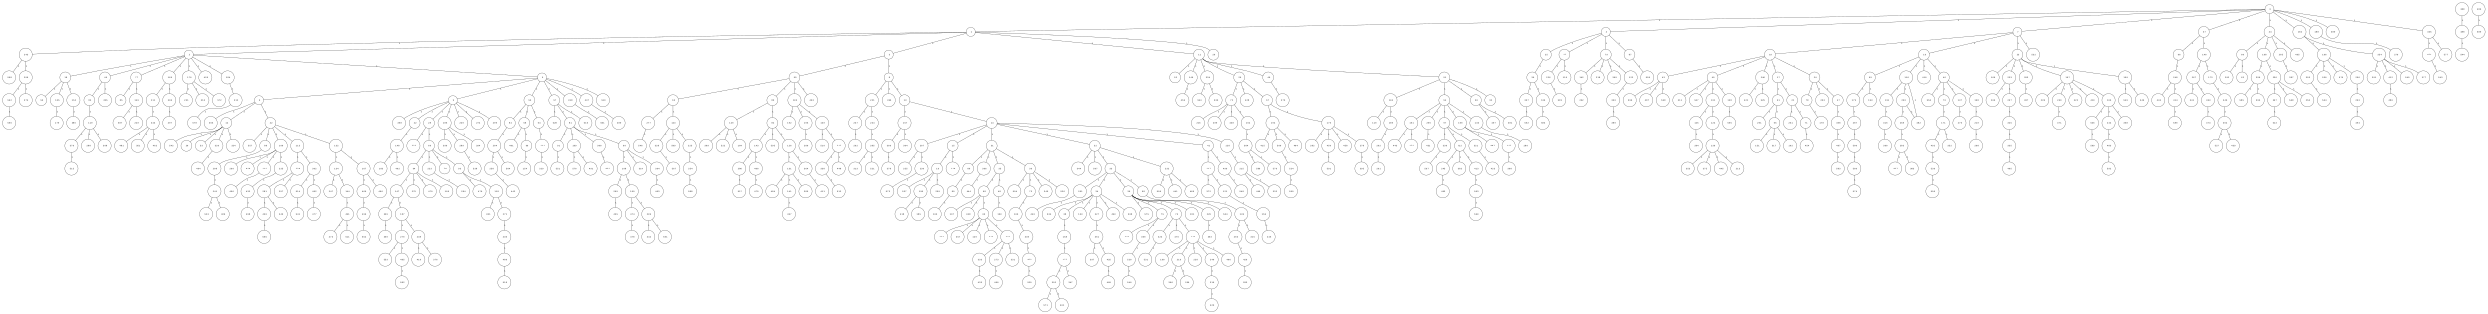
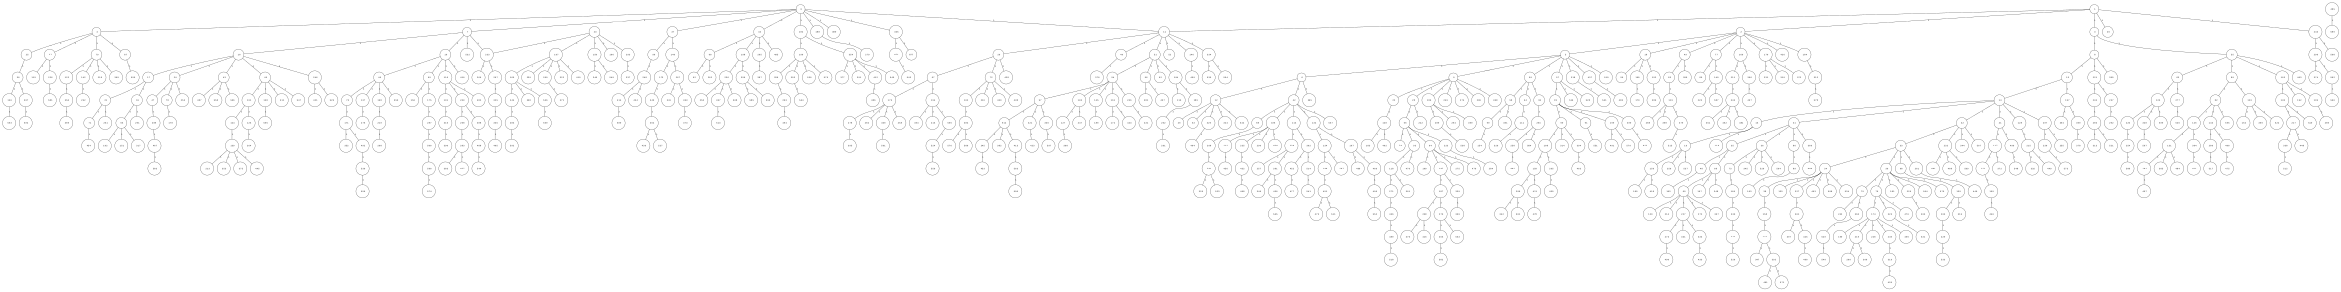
(1620, 21) -> (982, 20)
(2017, 43) -> (476, 42)
(2445, 55) -> (911, 55)
(1911, 112) -> (470, 112)
